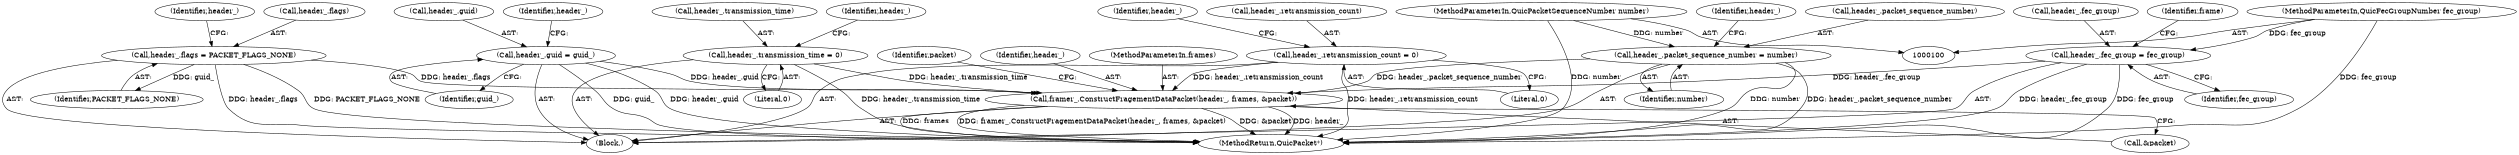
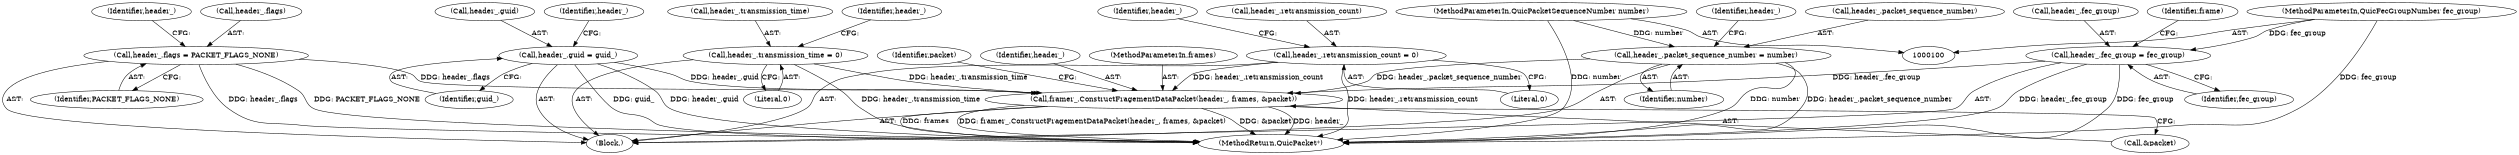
(194, 78) -> (173, 78)
